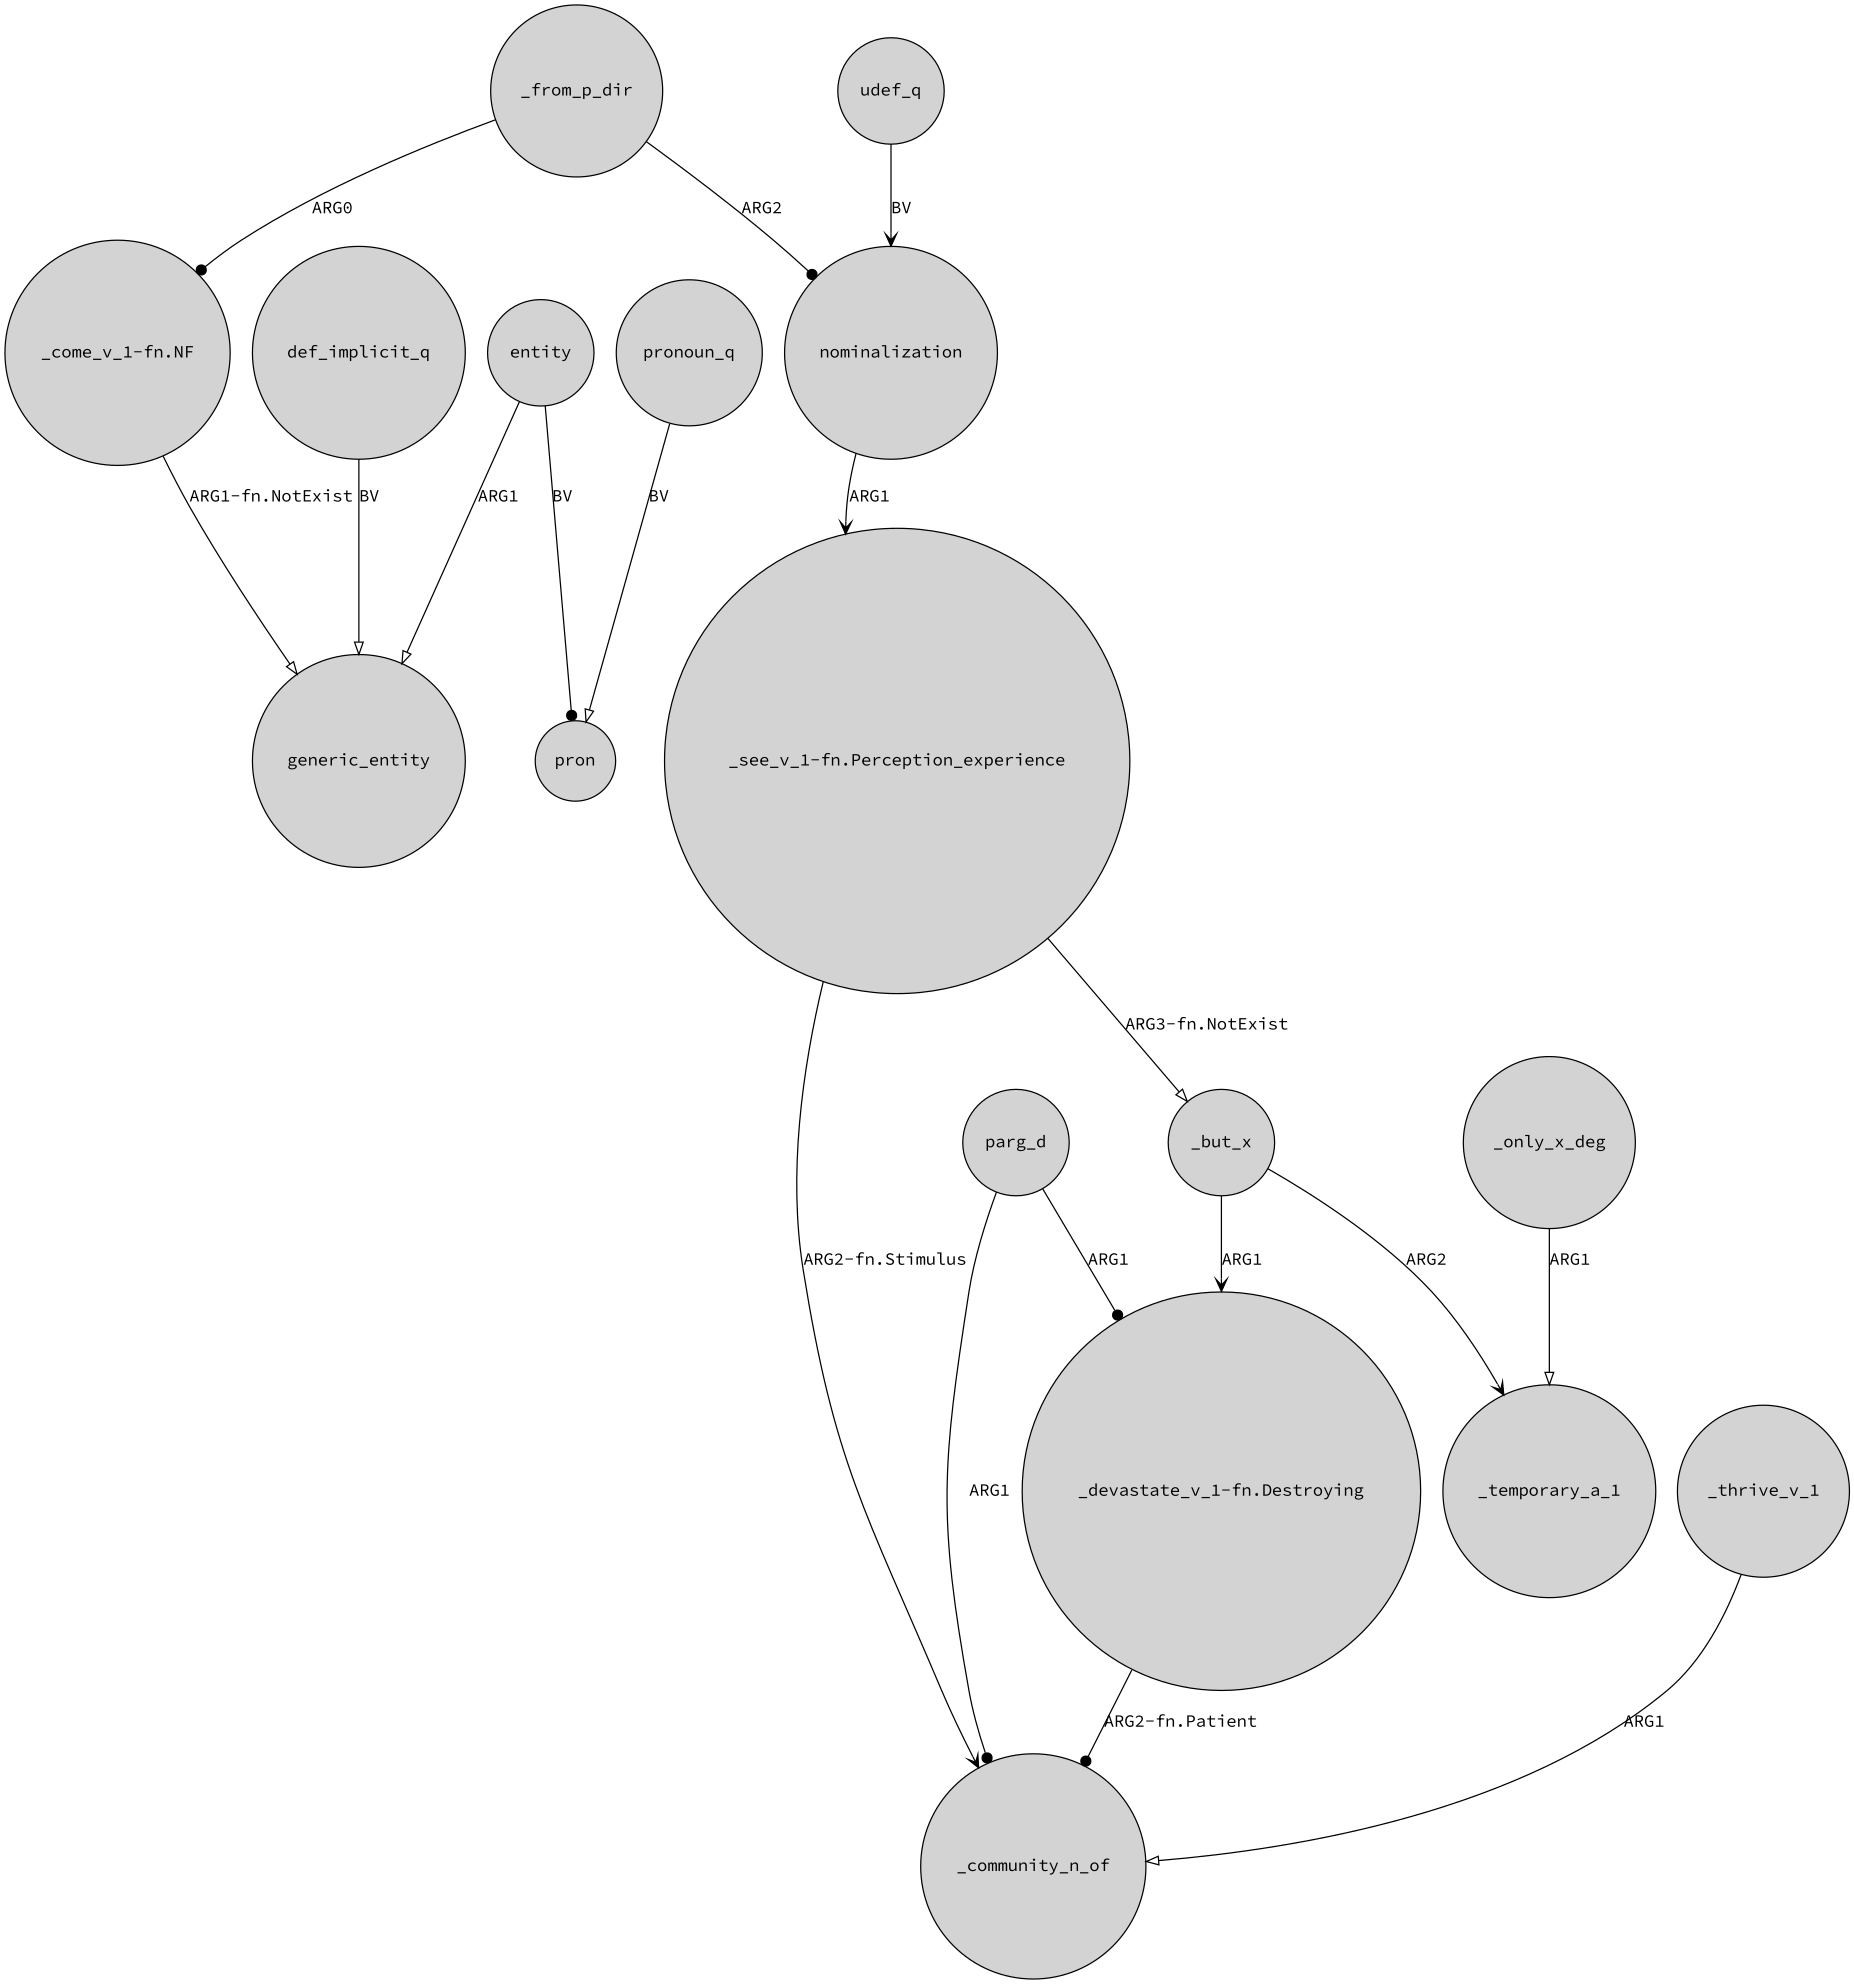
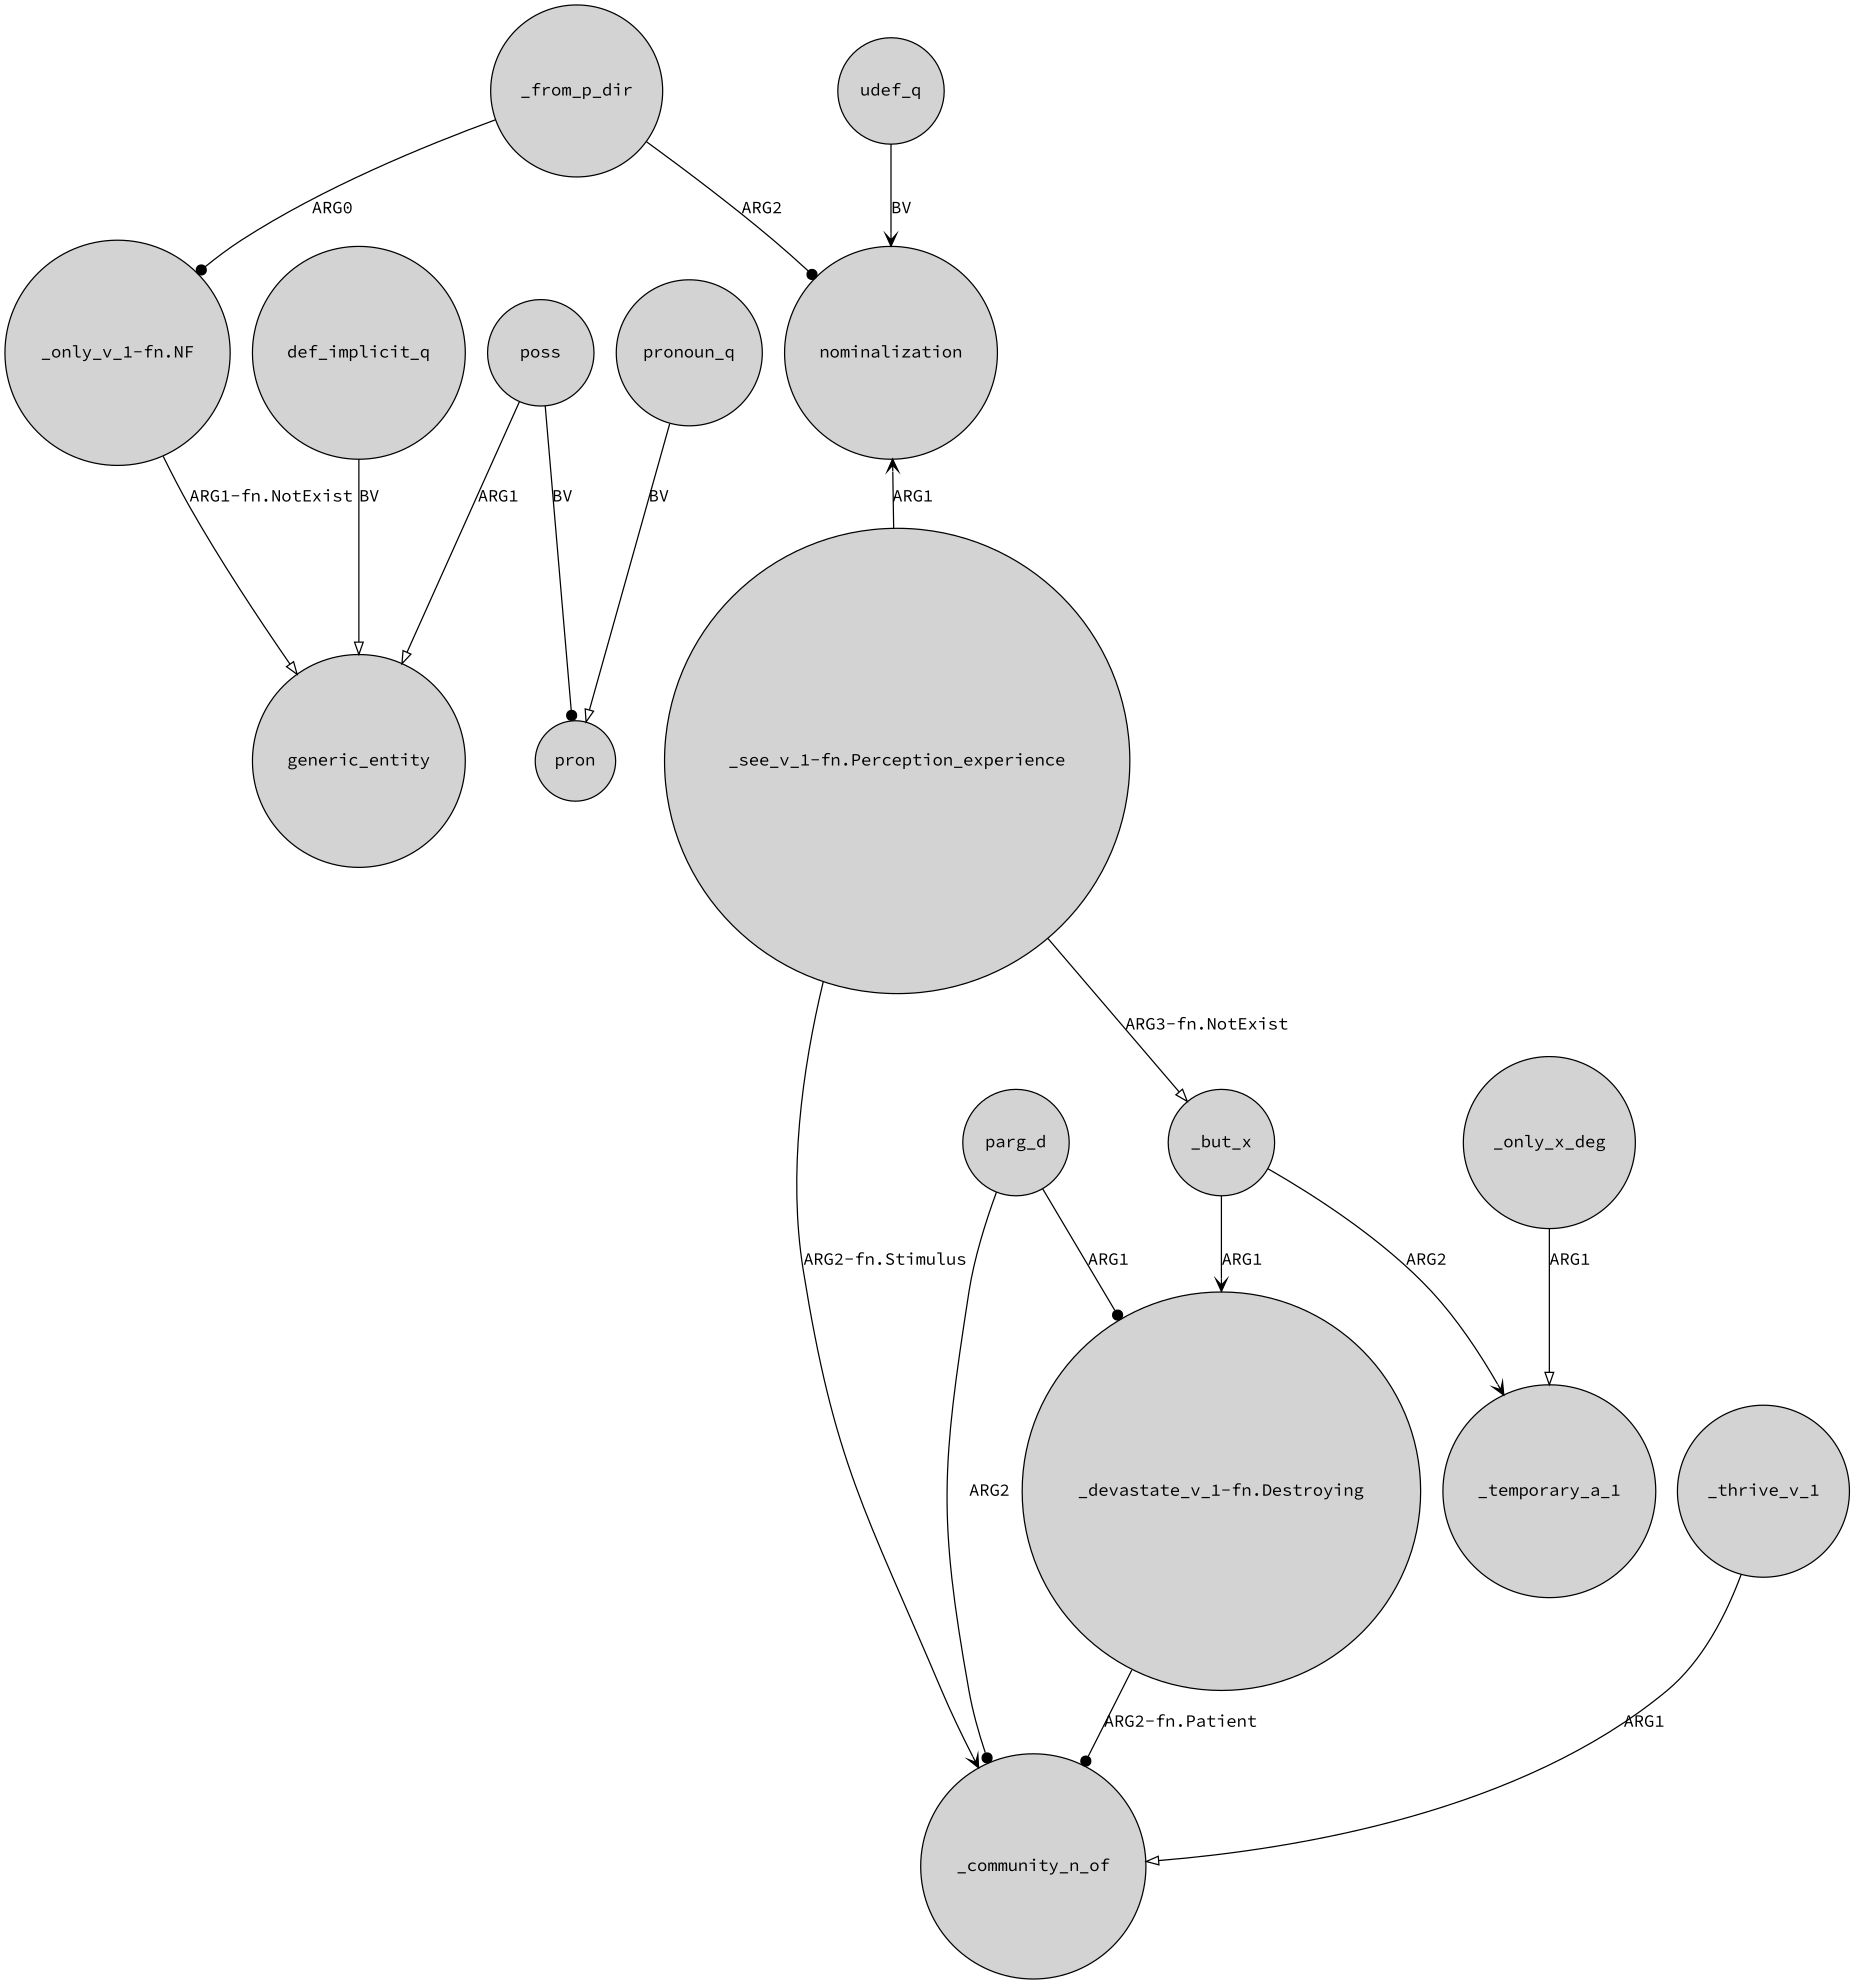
(118, 353) -> (118, 353)
(541, 353) -> (541, 353)
(849, 487) -> (893, 500)
(990, 1491) -> (990, 1491)
